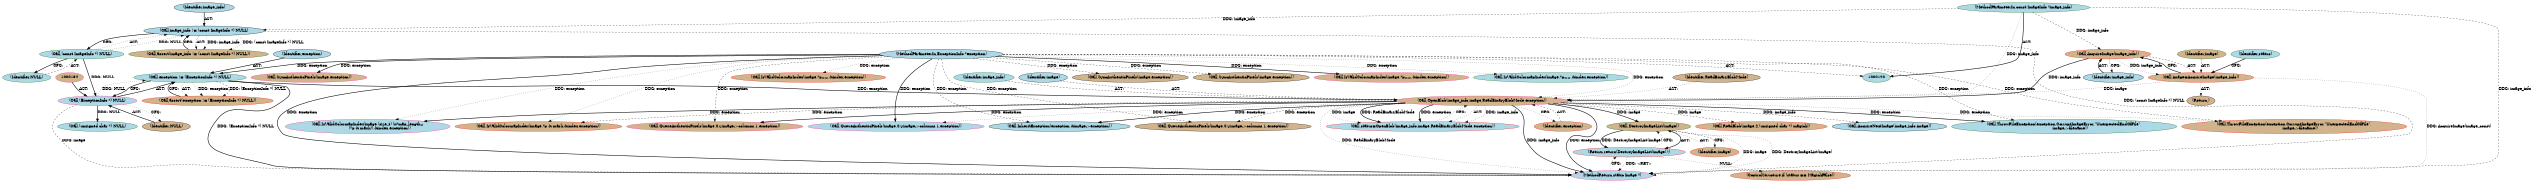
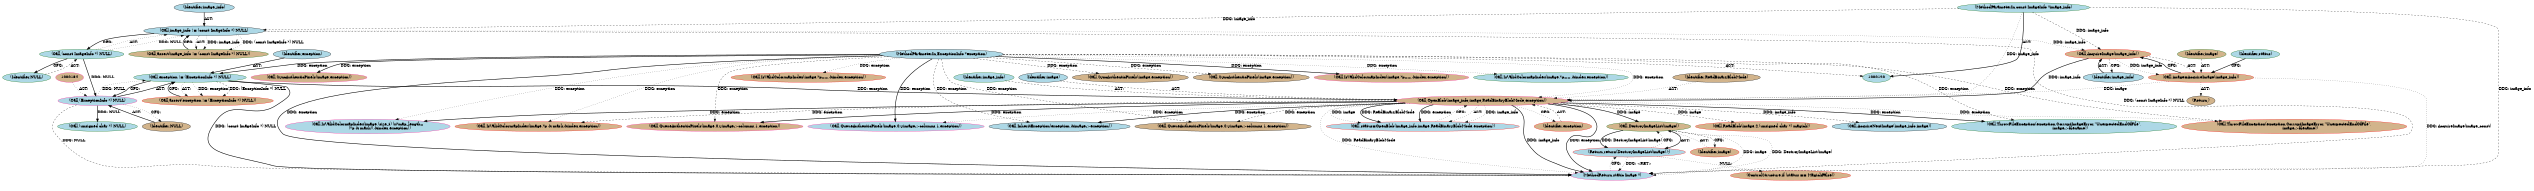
none -> (1174, 32)
(77, 89) -> (77, 89)
(246, 126) -> (246, 126)
(74, 141) -> (74, 141)
